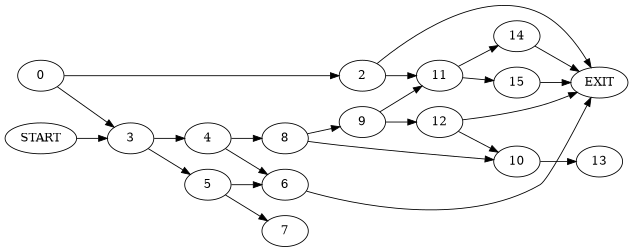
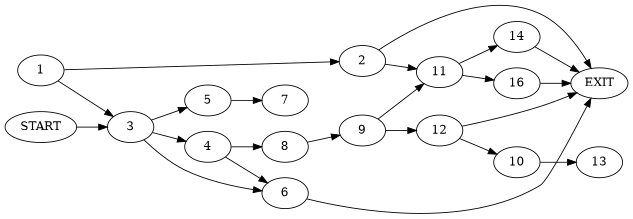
(41, 76) -> (41, 70)
(517, 83) -> (517, 83)
(396, 151) -> none
(242, 185) -> (194, 174)
